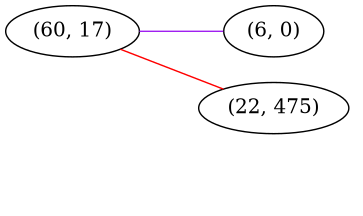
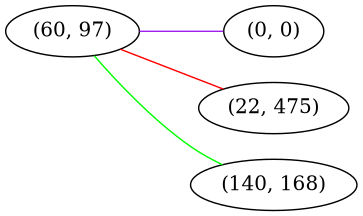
(73, 31) -> (73, 31)
(274, 31) -> (274, 31)
none -> (274, 185)
